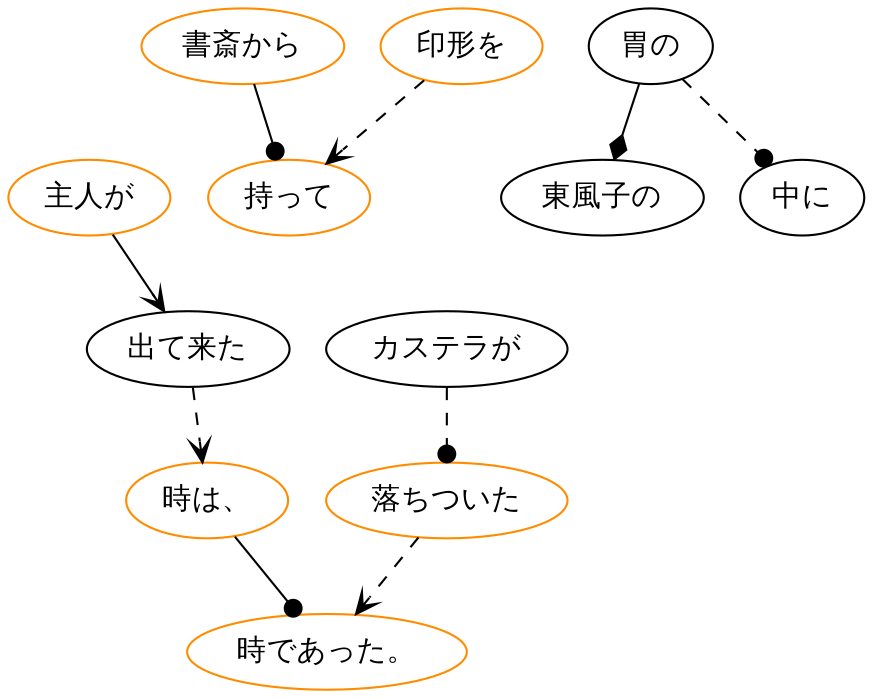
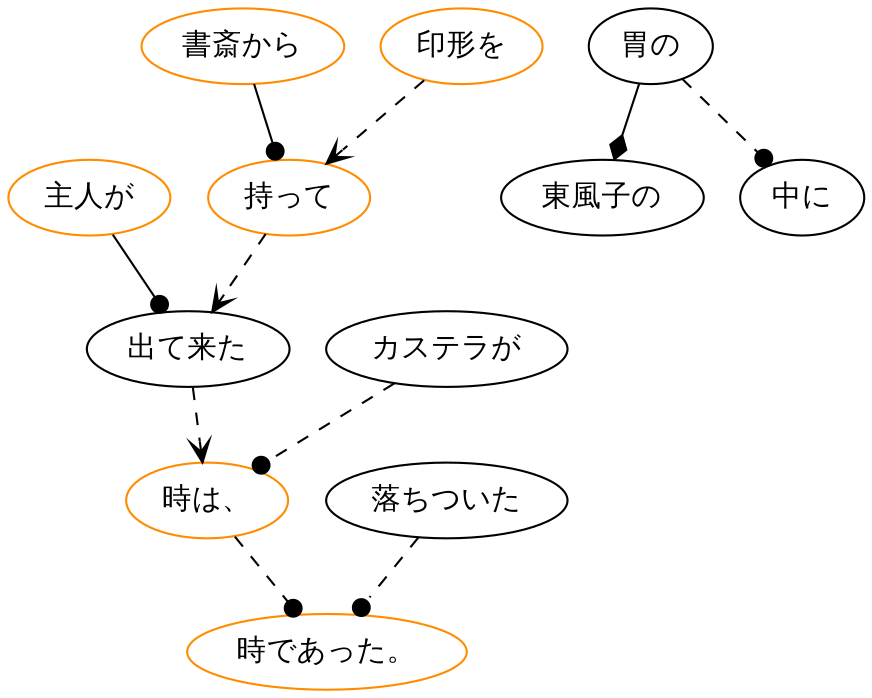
none -> (245, 264)
(134, 266) -> (134, 266)
(447, 417) -> (331, 422)
(447, 500) -> (447, 500)
(394, 567) -> (394, 567)
(261, 569) -> (261, 569)
